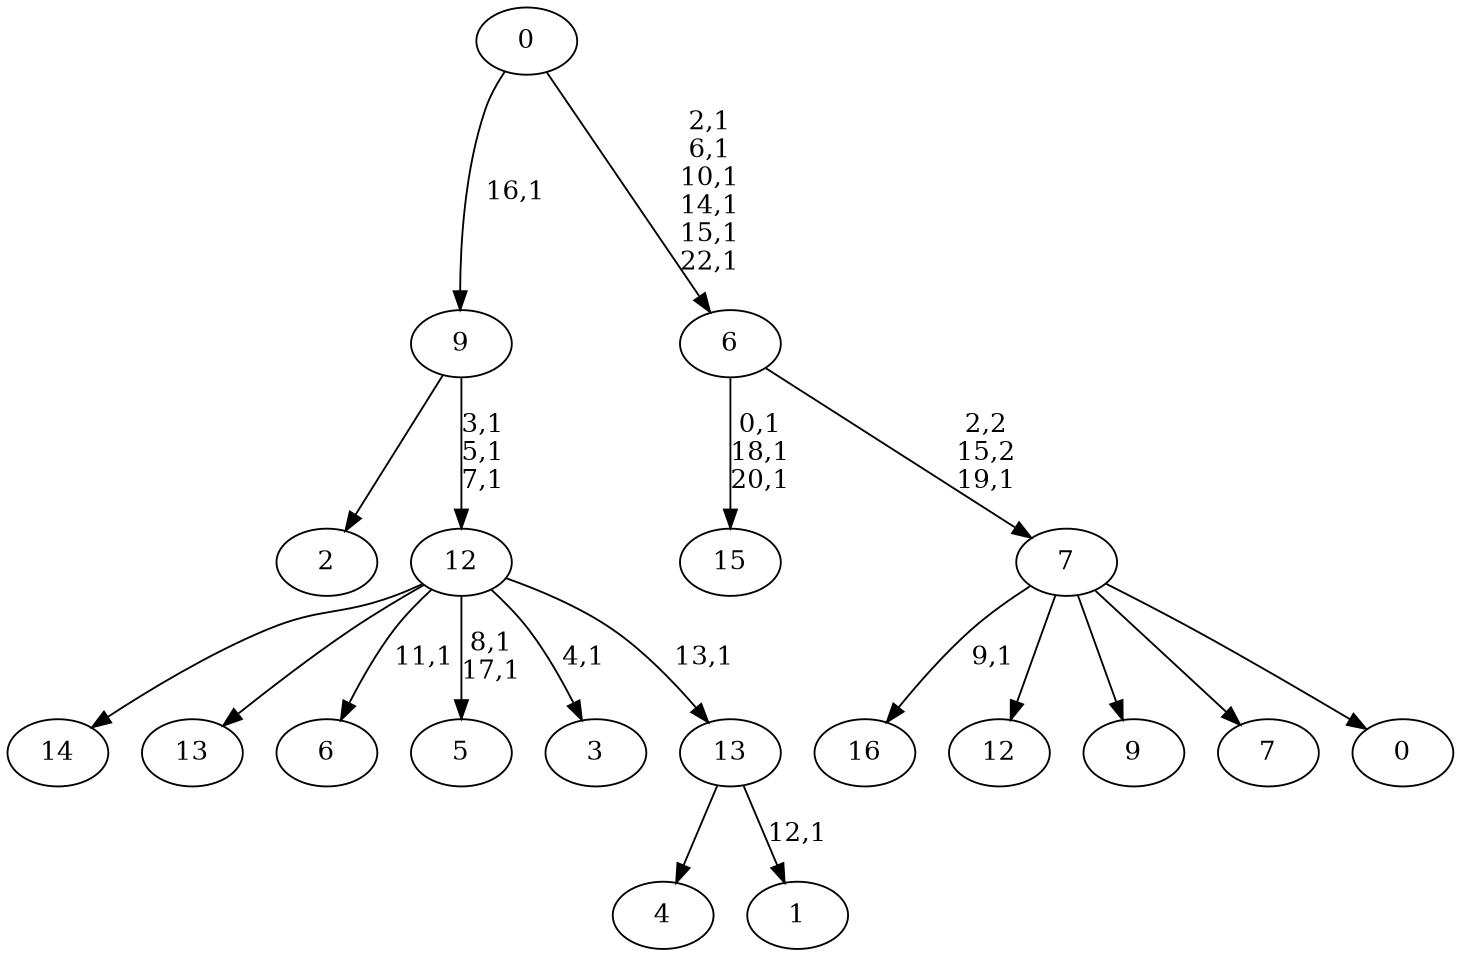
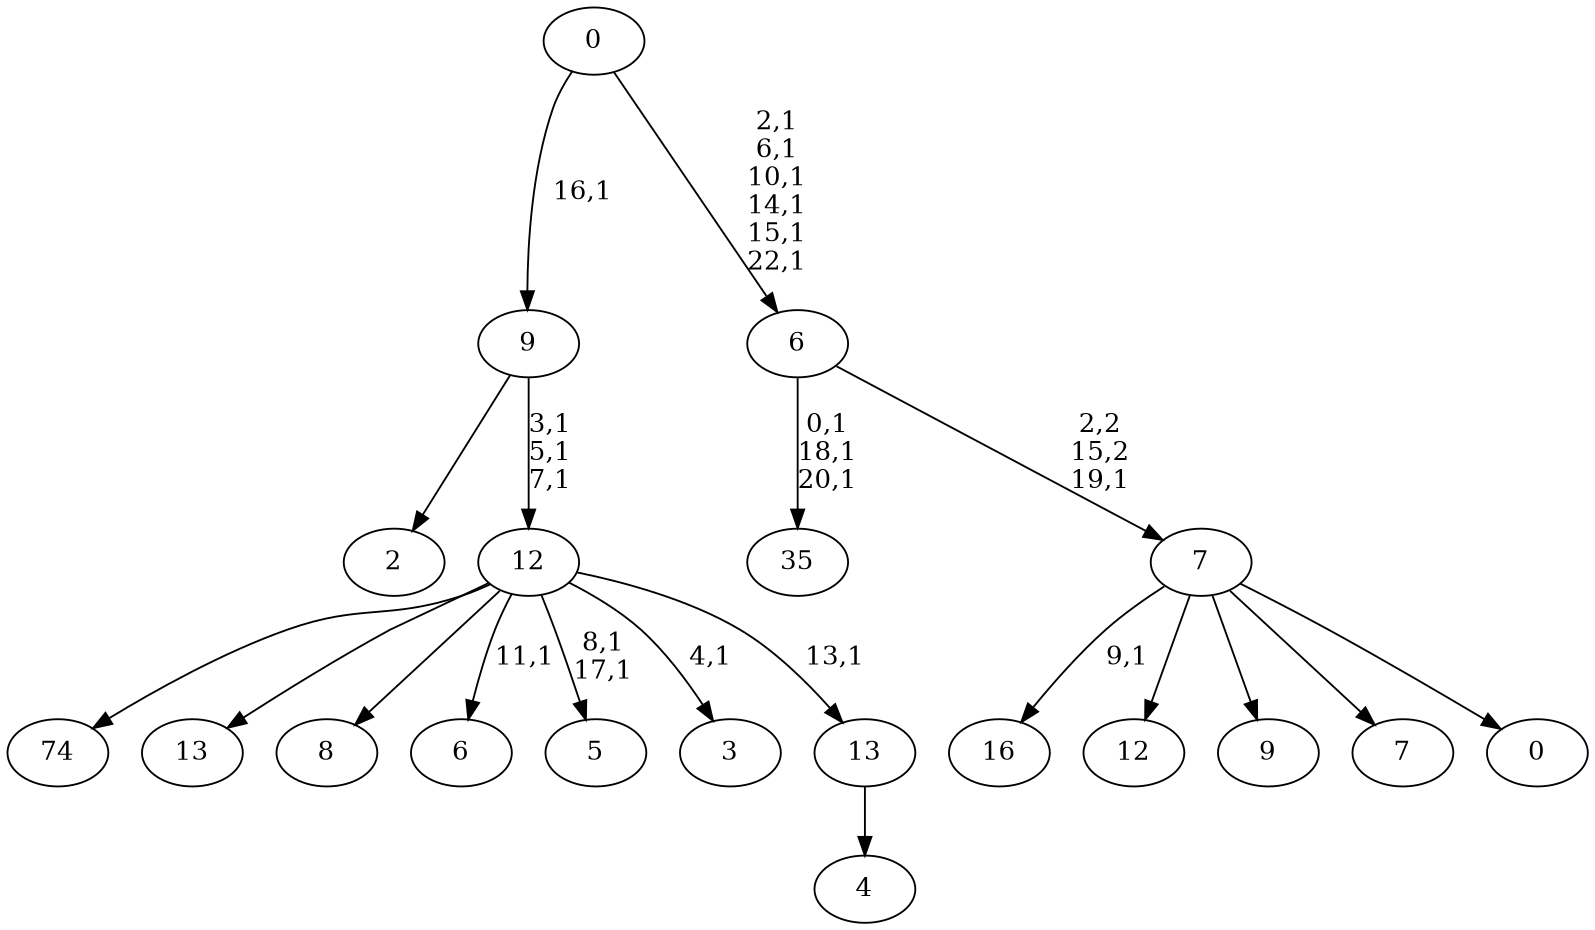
(730, 562) -> (798, 562)
(58, 753) -> (58, 753)
none -> (327, 753)
(798, 915) -> none
